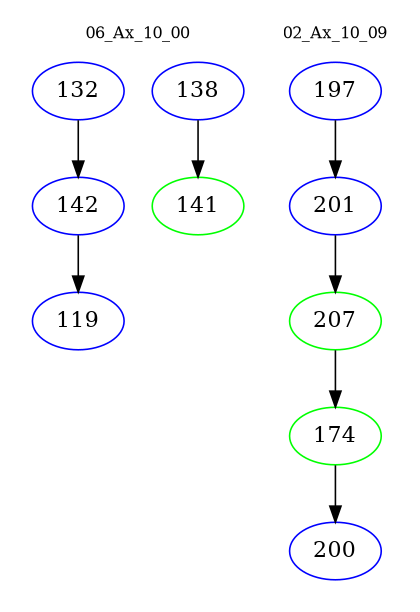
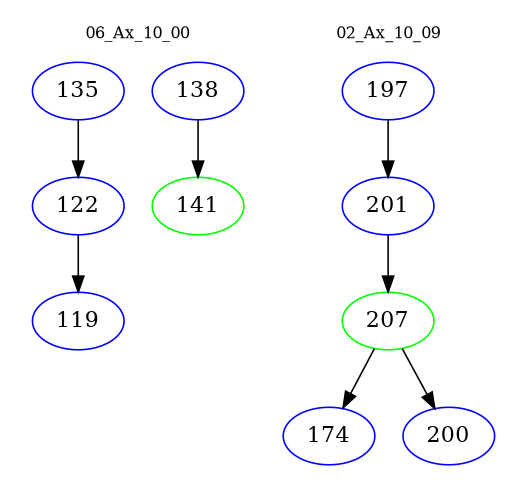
(78, 91) -> (78, 91)
(78, 206) -> (78, 206)
(335, 436) -> (329, 436)
(335, 486) -> (415, 371)
